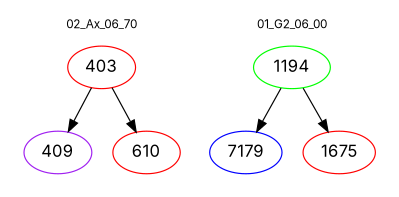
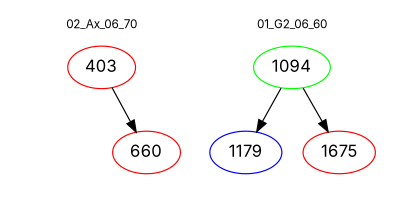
(293, 25) -> (293, 25)
(292, 67) -> (292, 67)
(58, 152) -> none
(147, 152) -> (147, 152)
(246, 152) -> (246, 152)
